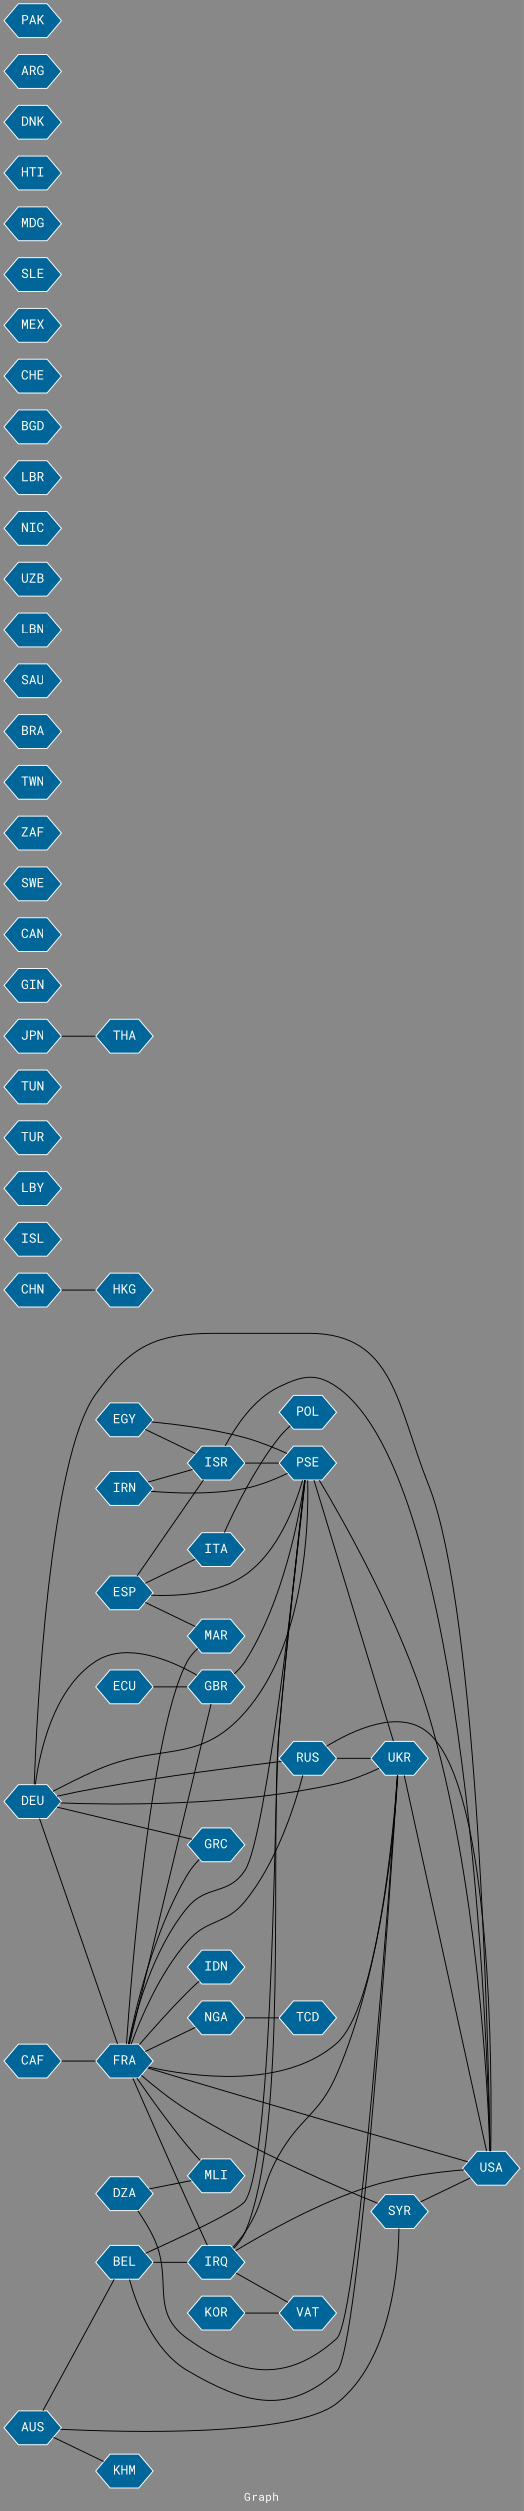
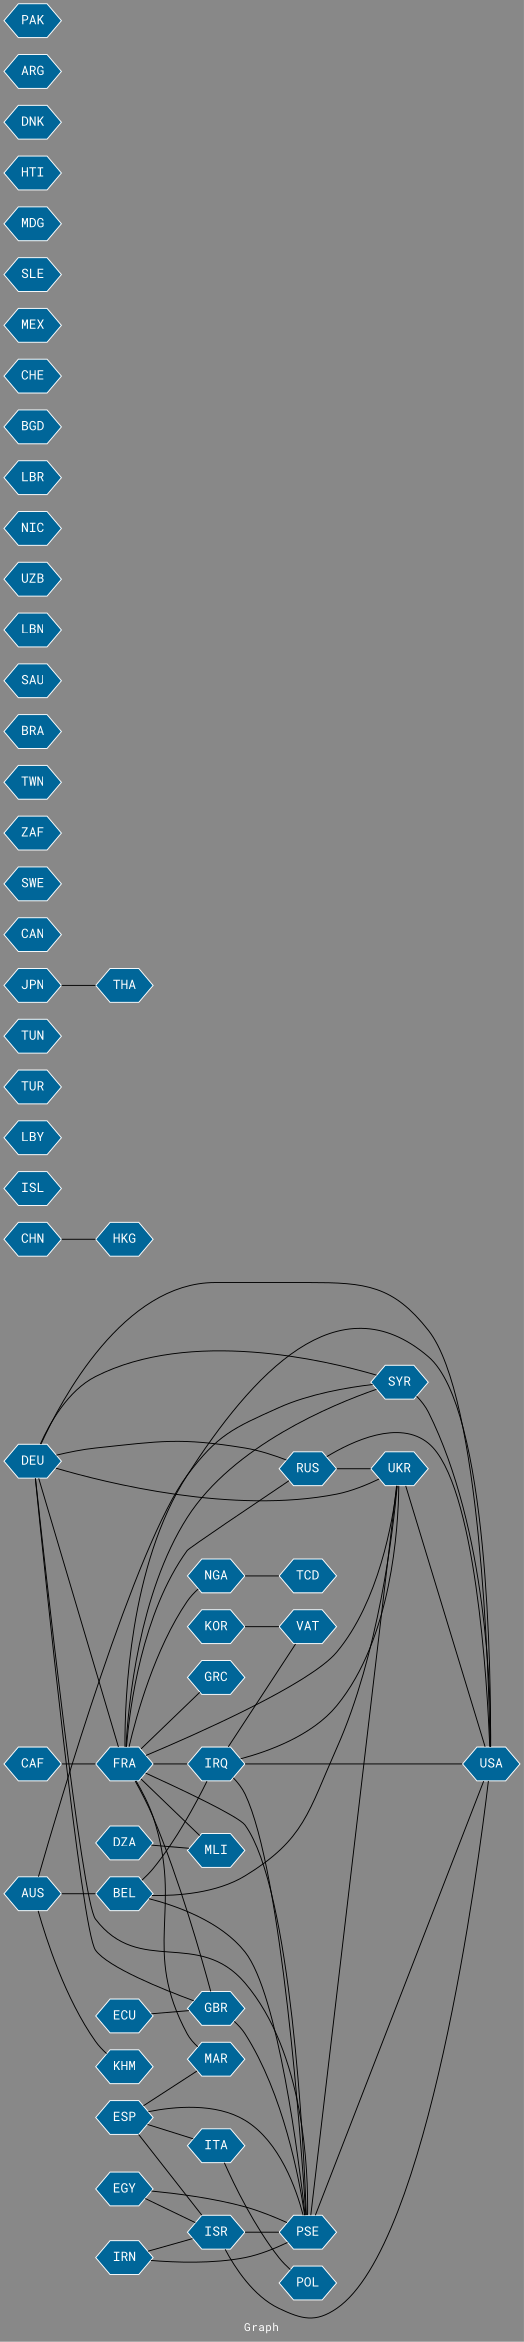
(33, 985) -> none
(124, 1823) -> (191, 1352)
(216, 1967) -> none
(343, 2318) -> none
